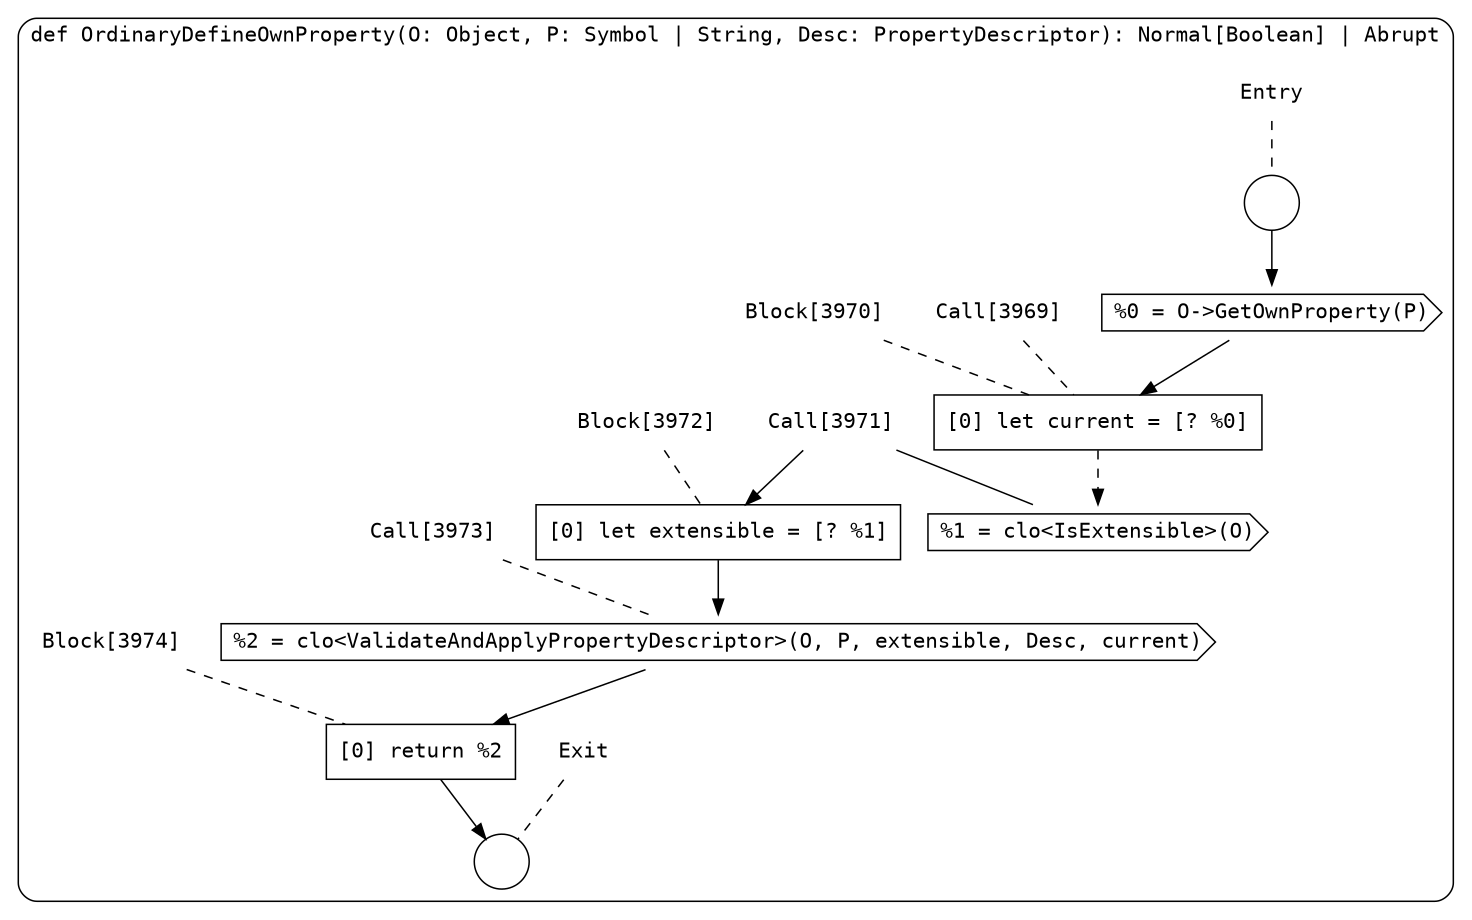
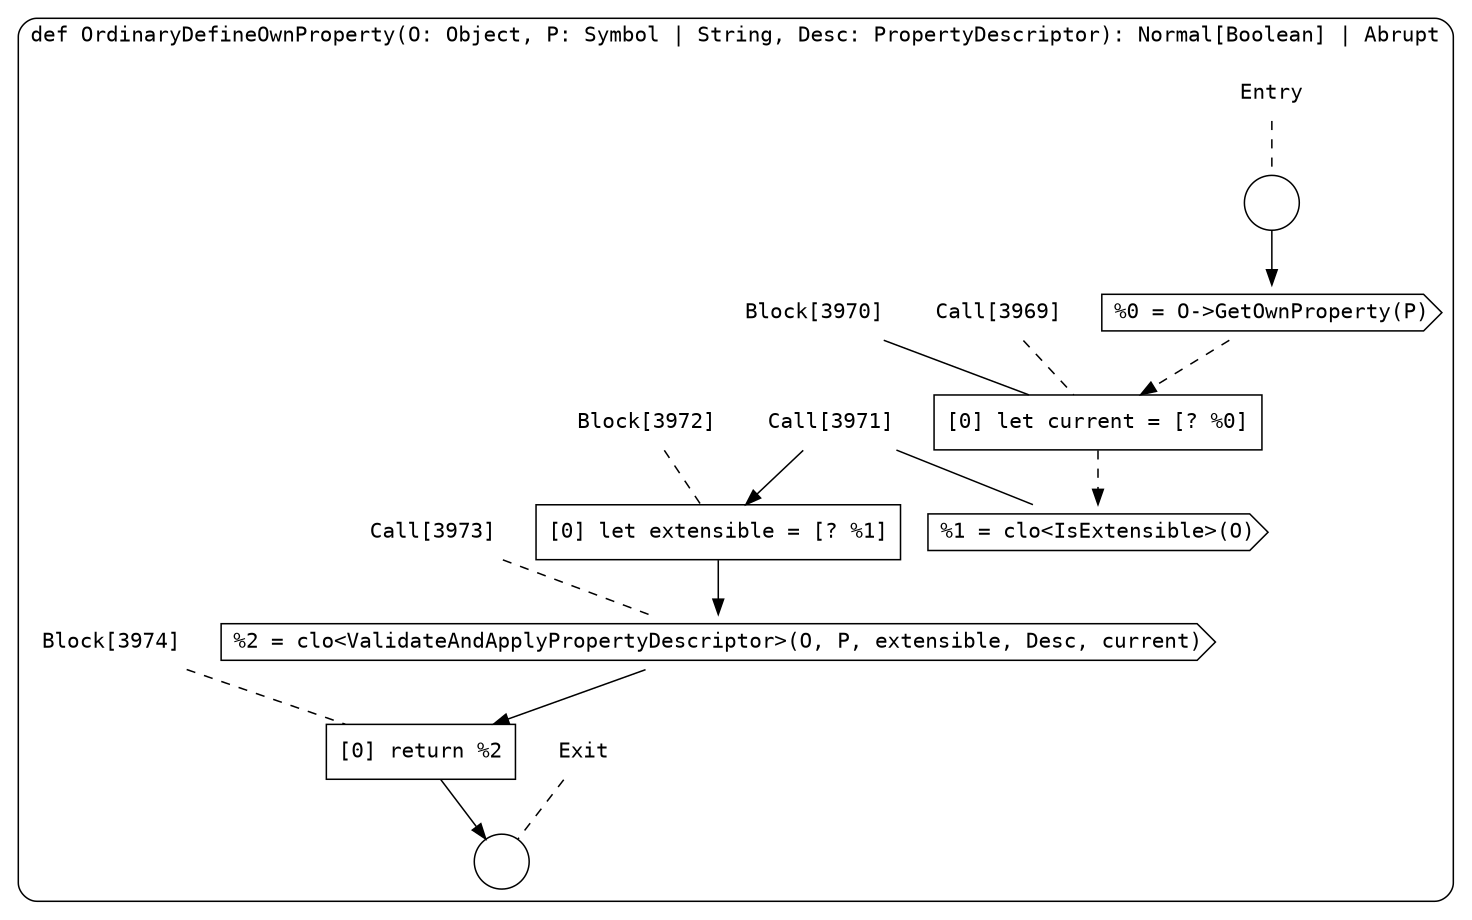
(1192, 363) -> (1192, 363)
(956, 368) -> (956, 368)
